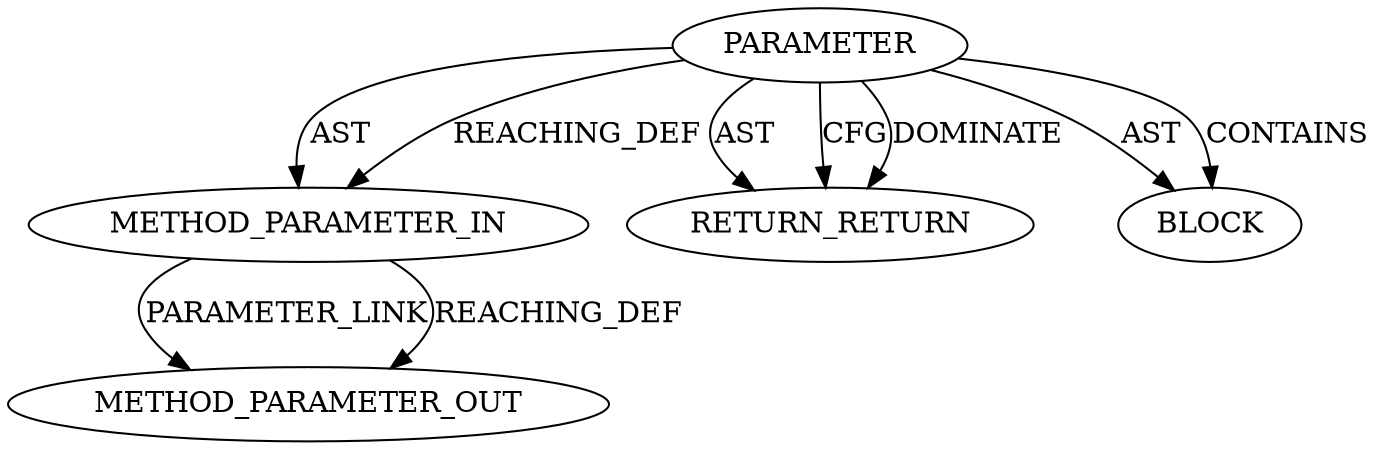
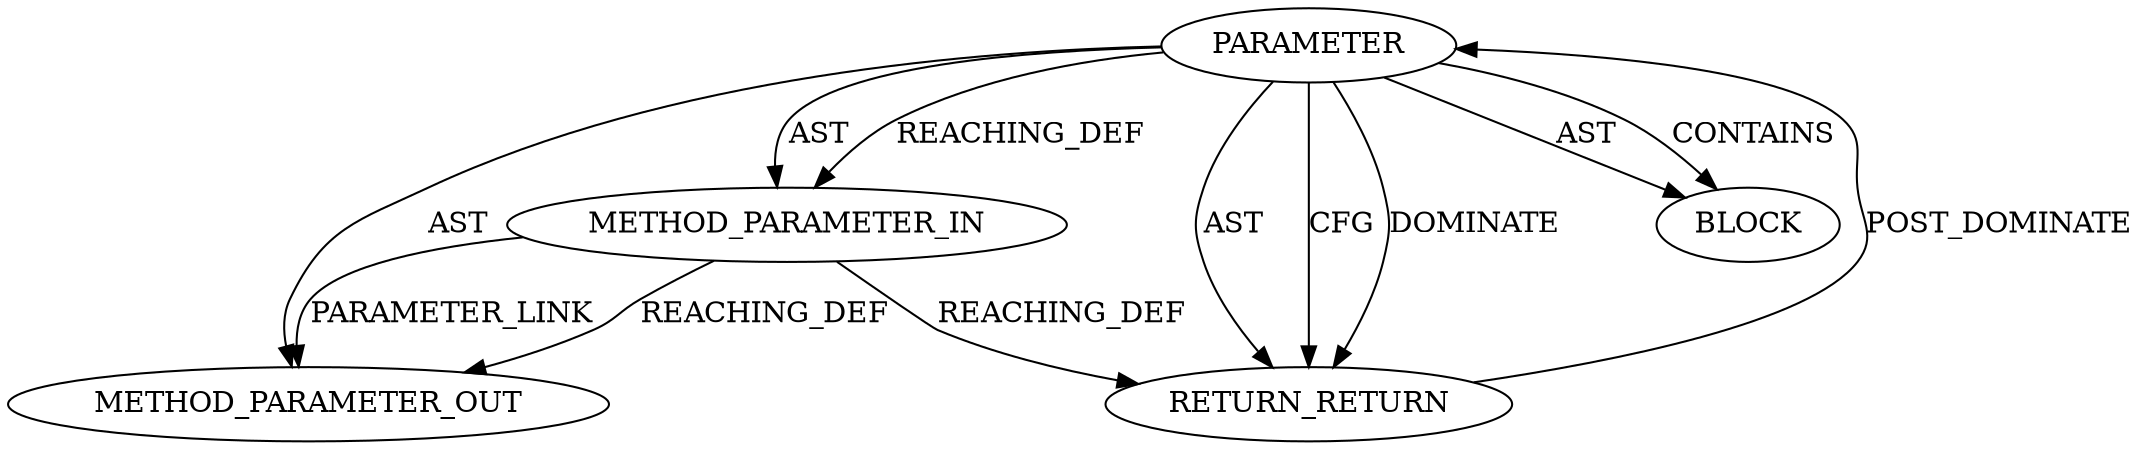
none -> (674, 105)
none -> (1861, 205)
none -> (968, 342)
